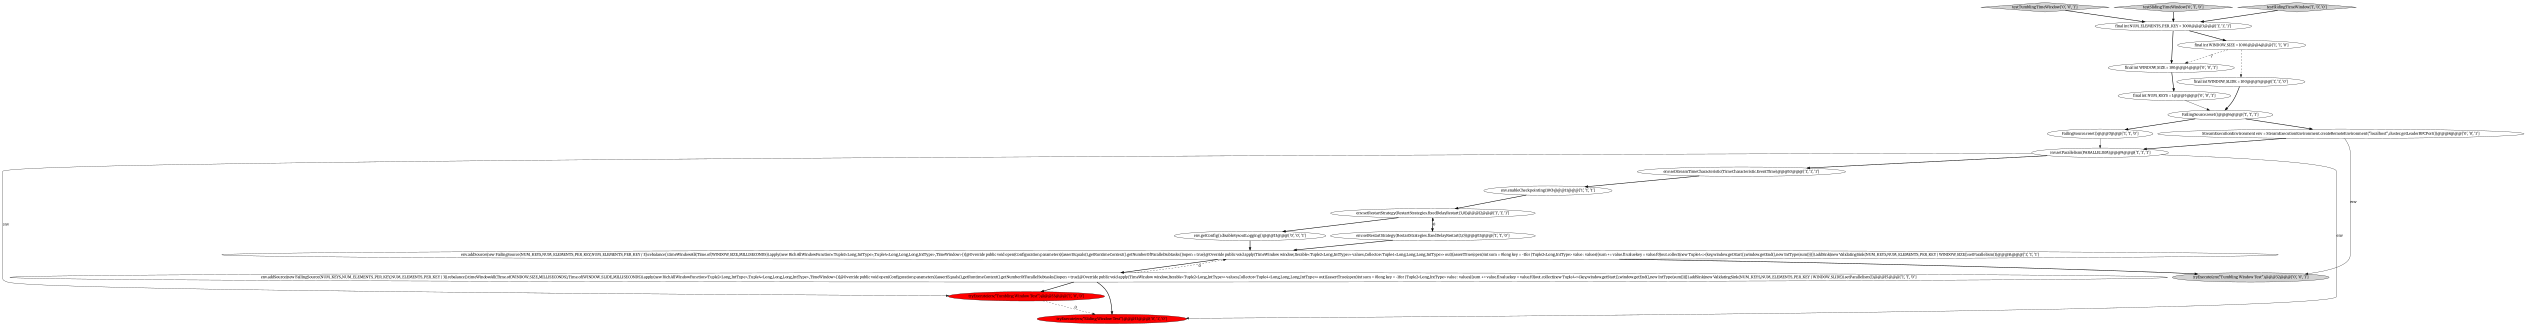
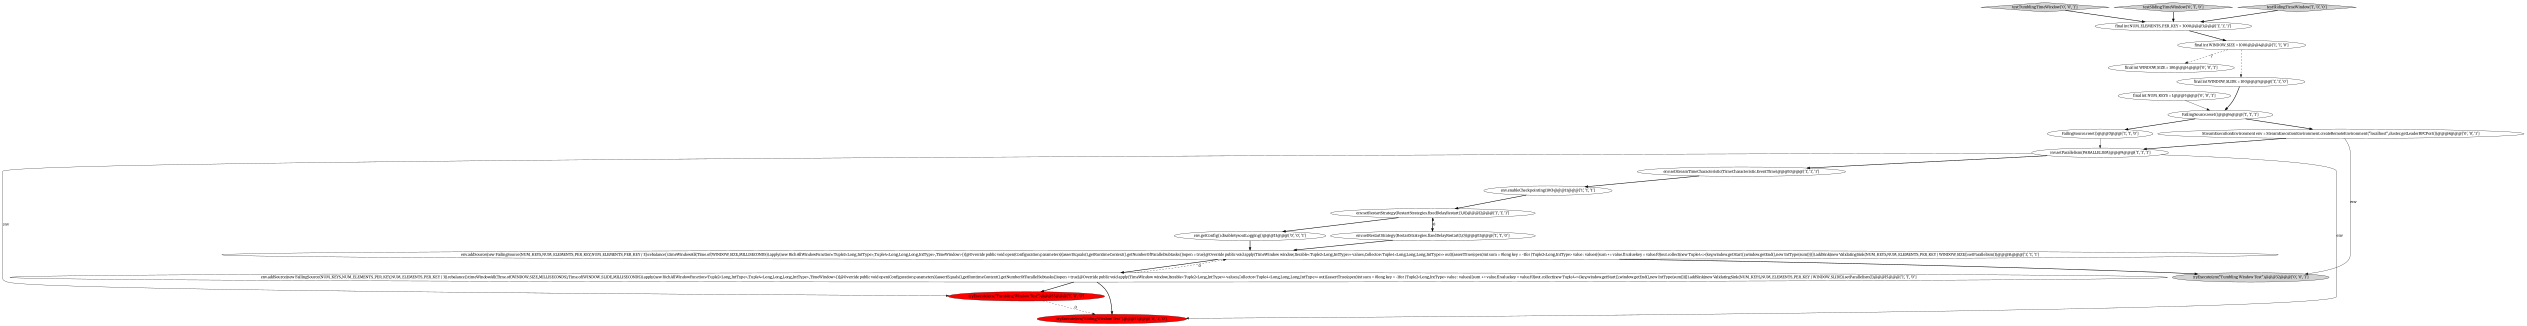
(2172, 46) -> none
(2173, 80) -> none
